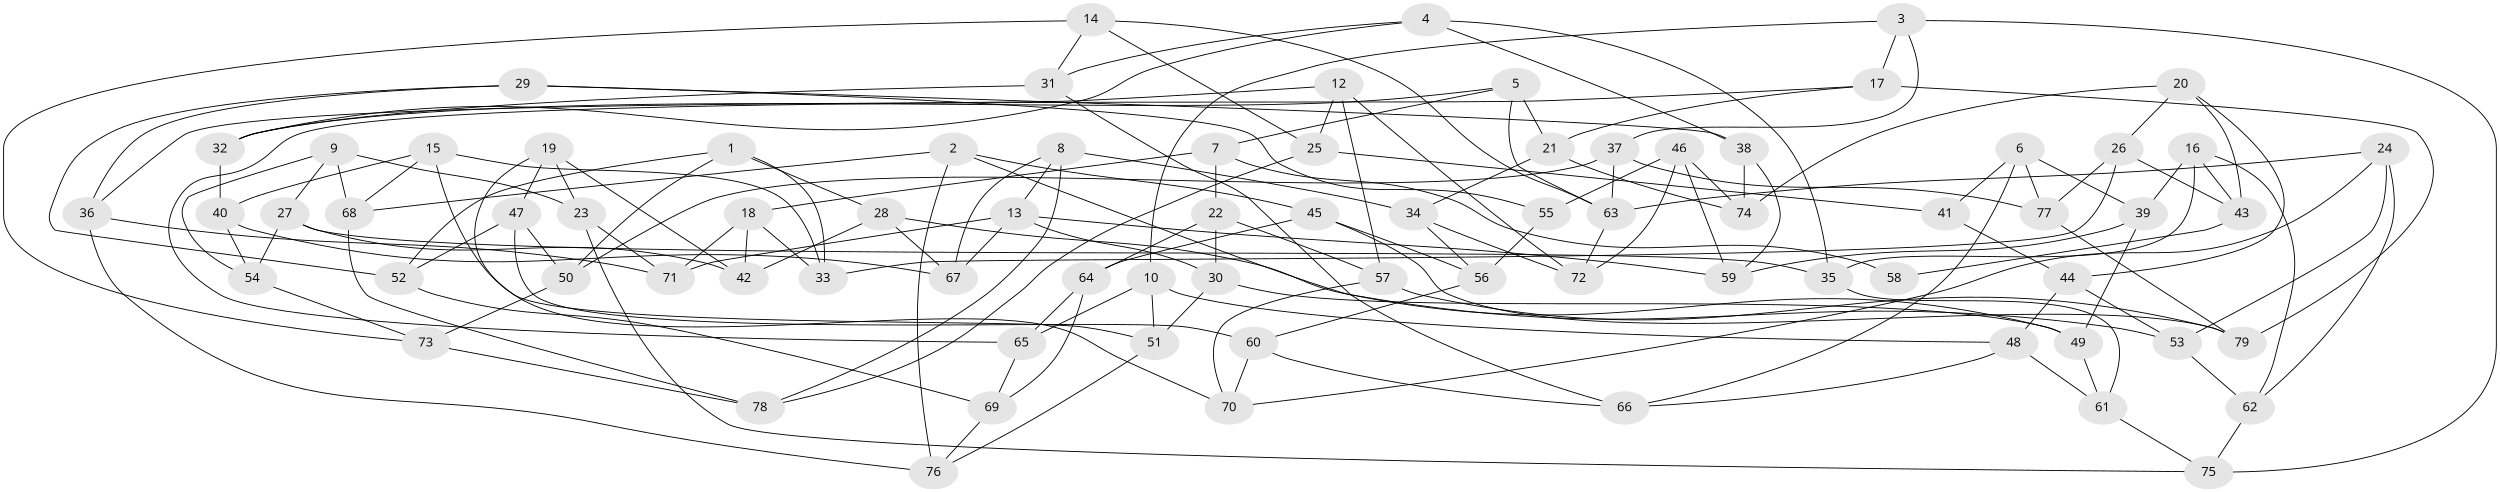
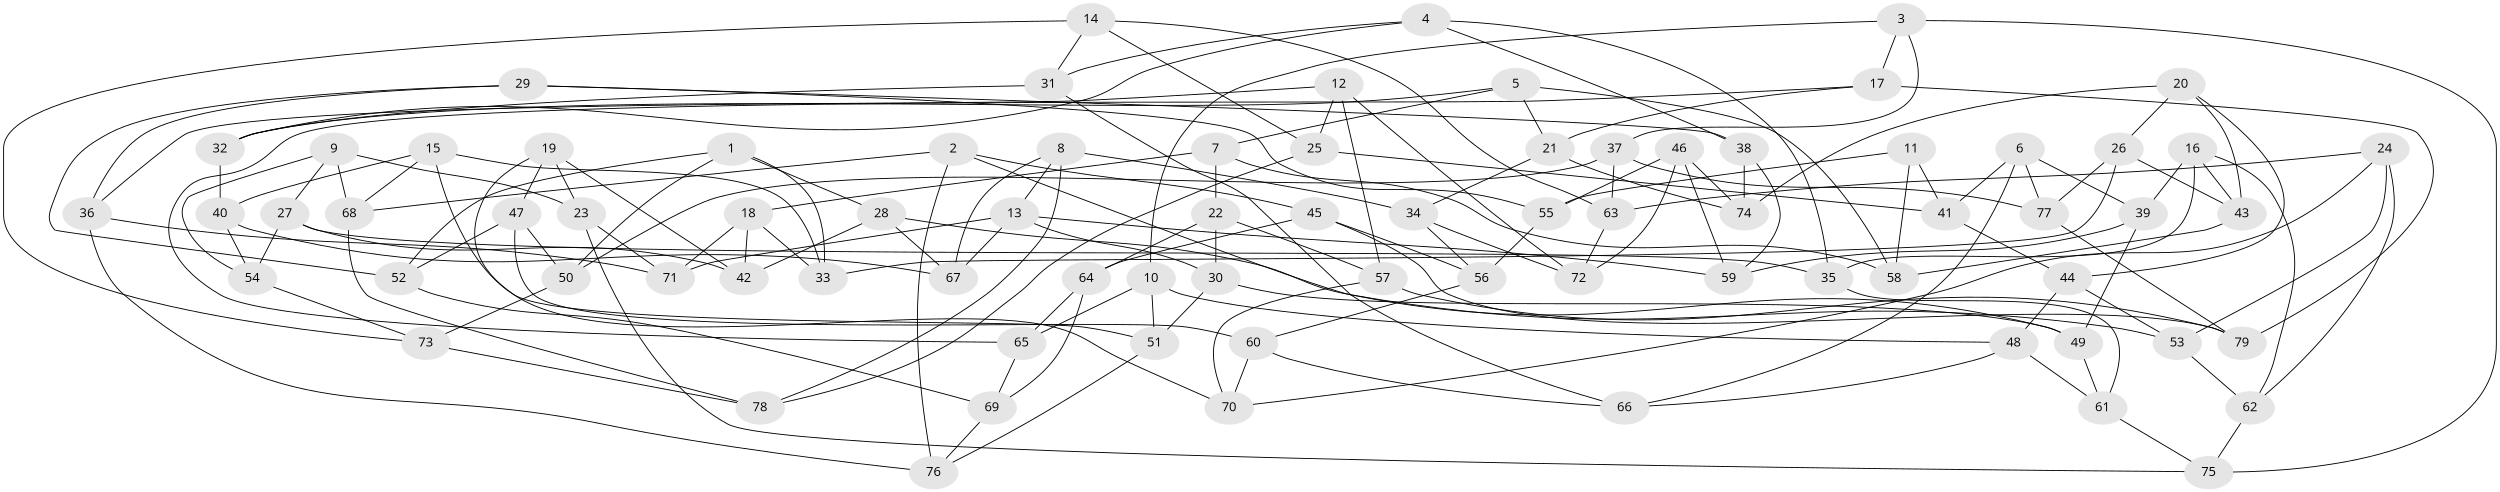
none -> (1911, 149)
(1515, 160) -> (1744, 121)
